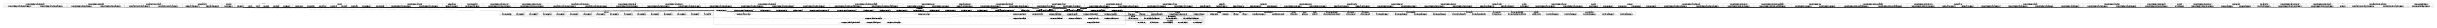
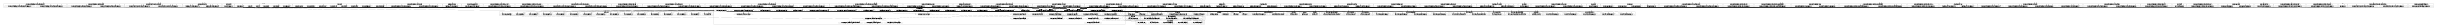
(1651, 6) -> (1651, 6)
